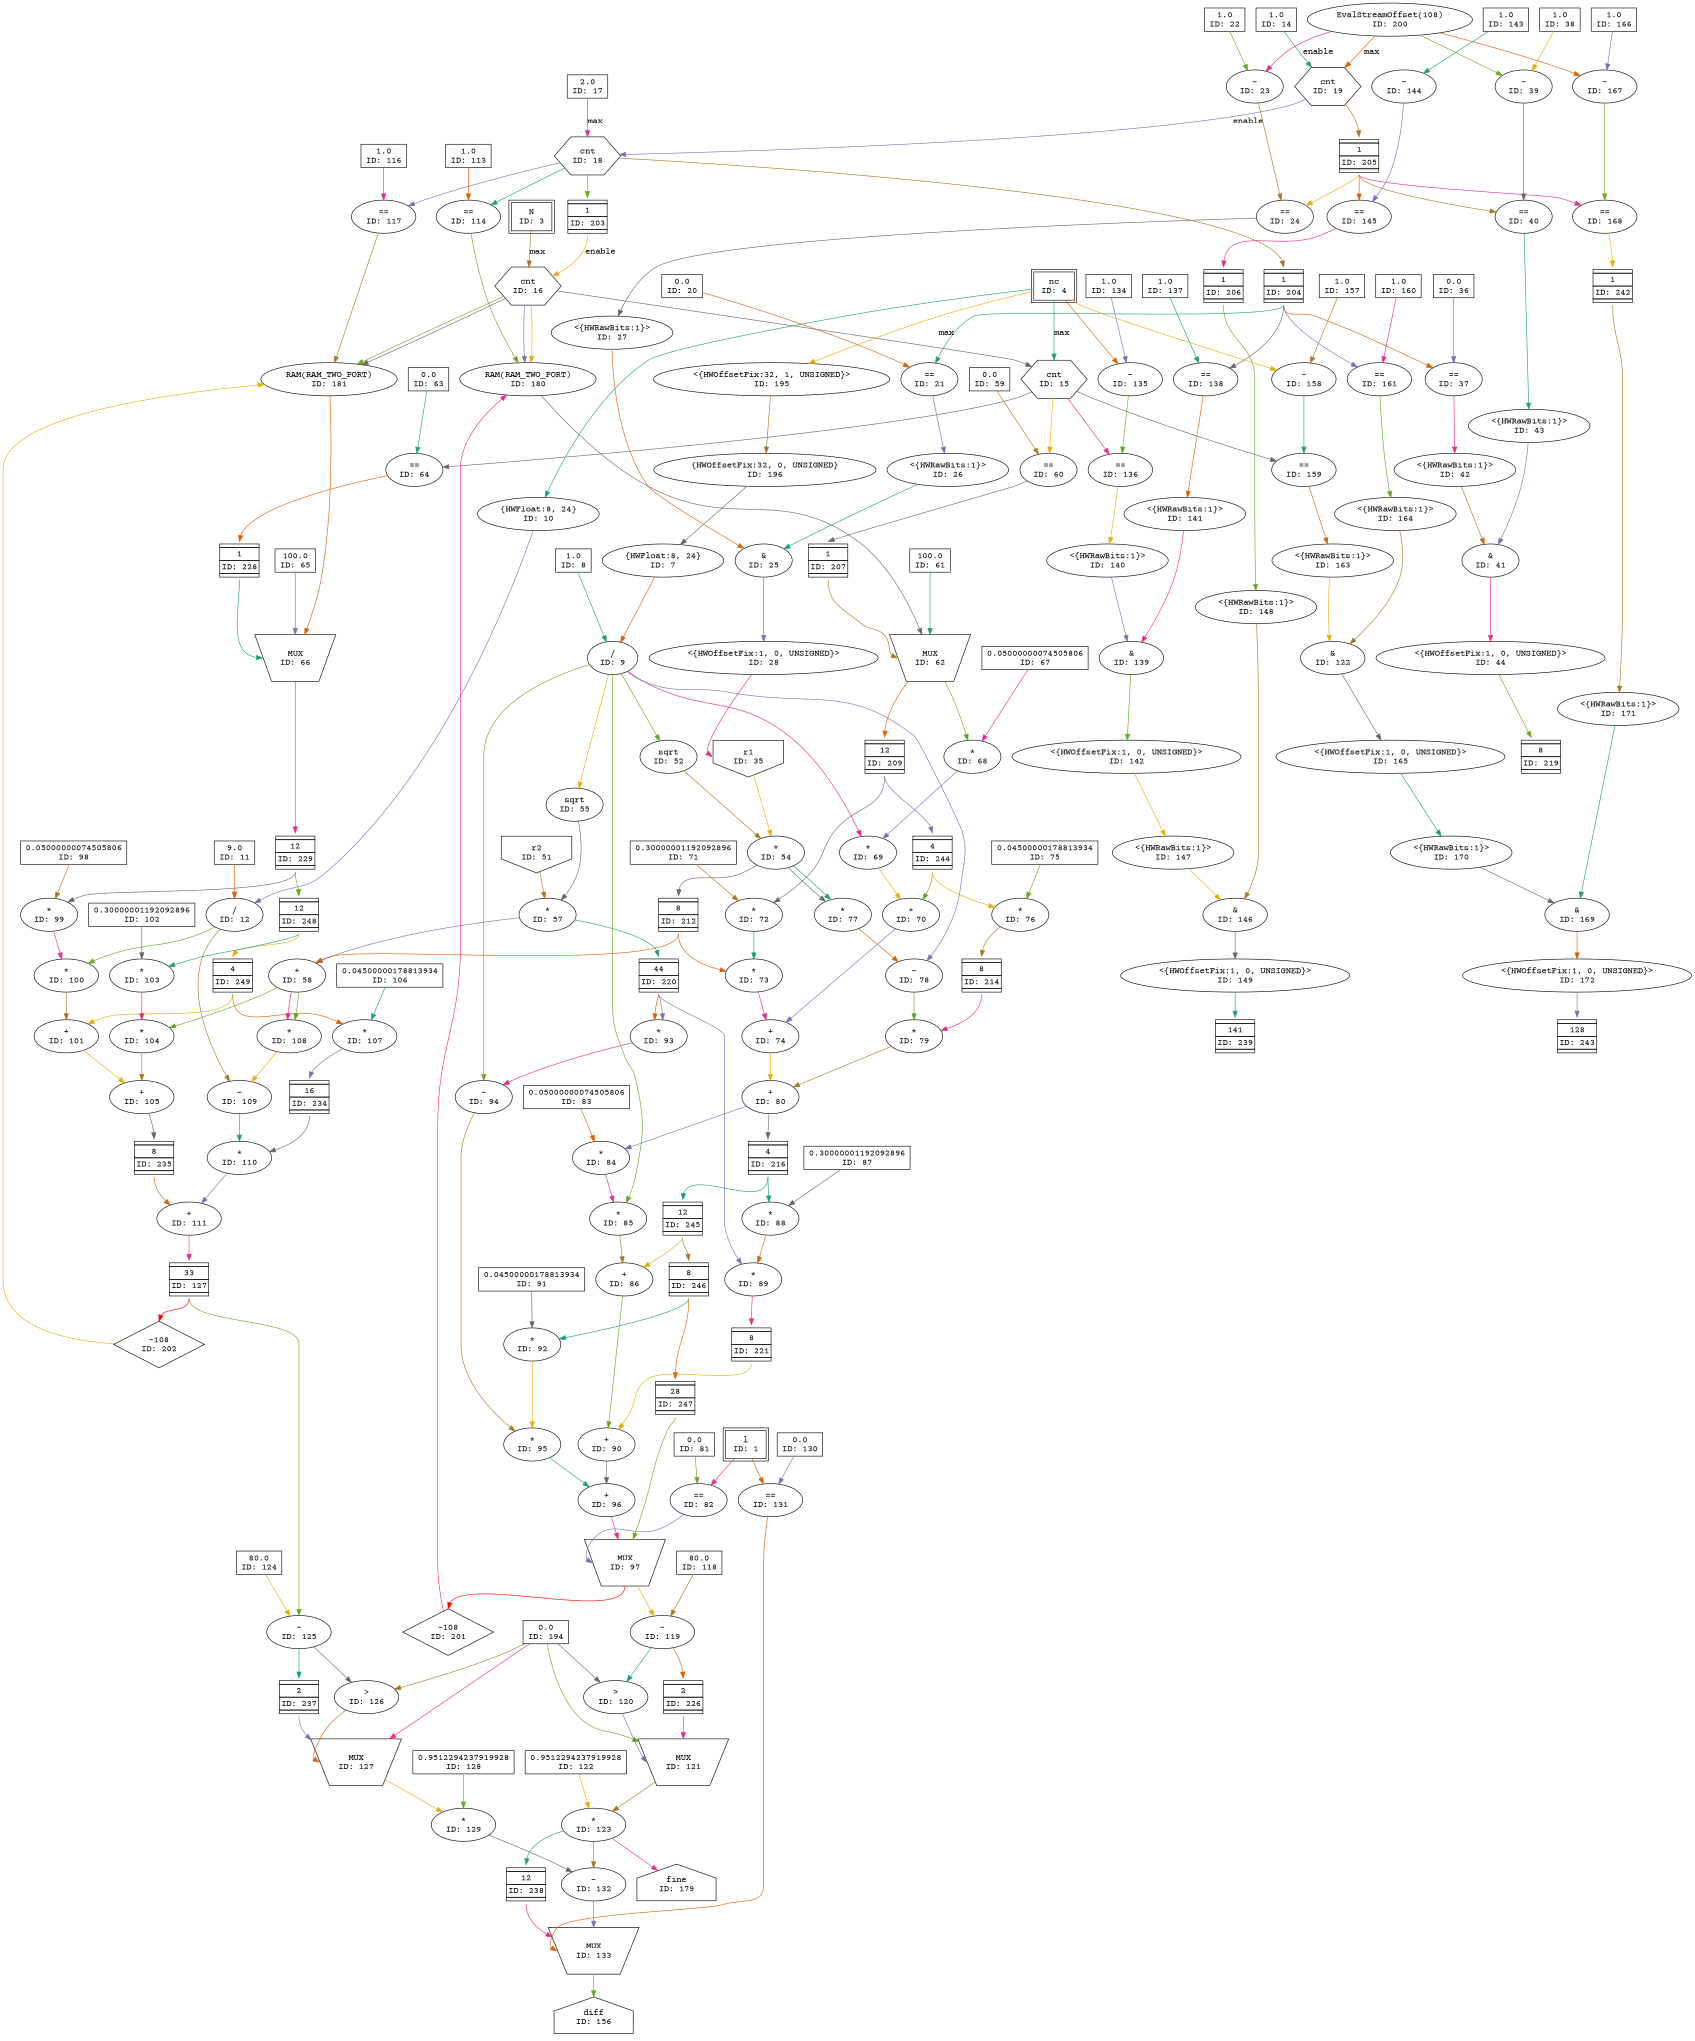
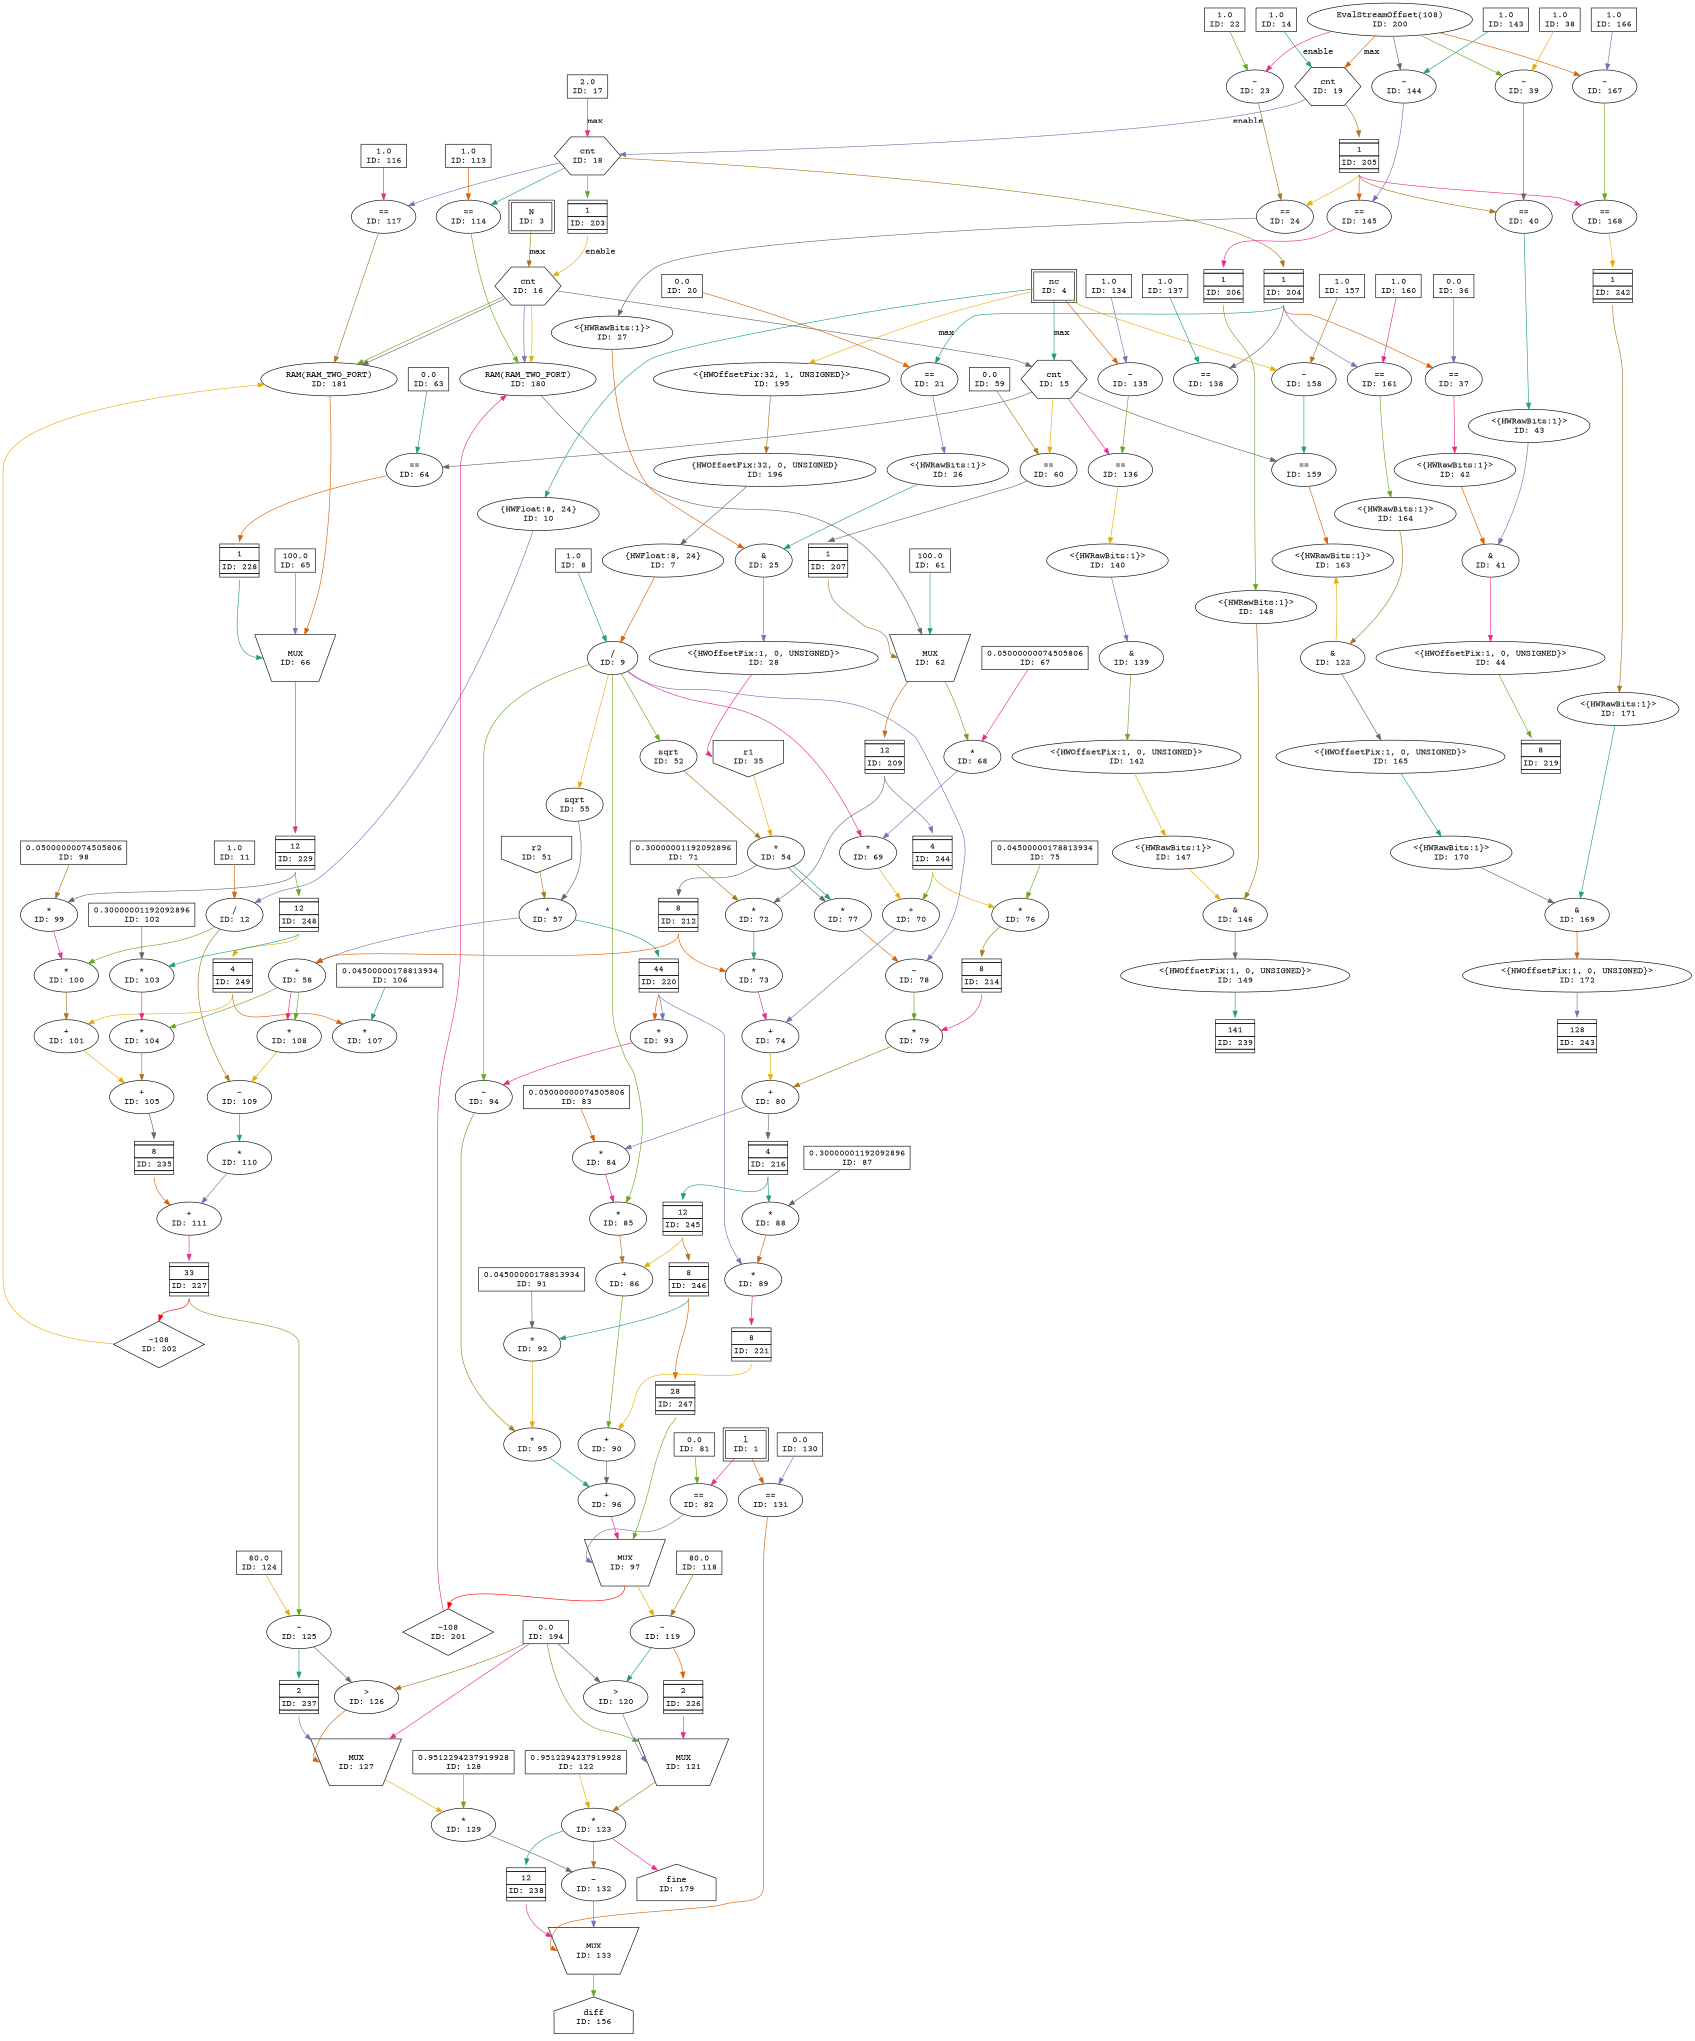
none -> (1396, 50)
(1185, 514) -> none
(1329, 606) -> (1337, 612)
(235, 853) -> (235, 853)
(309, 1097) -> none
(189, 1286) -> (189, 1286)
